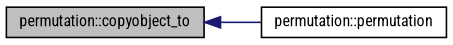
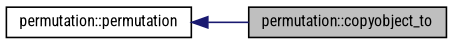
(241, 22) -> (228, 22)
